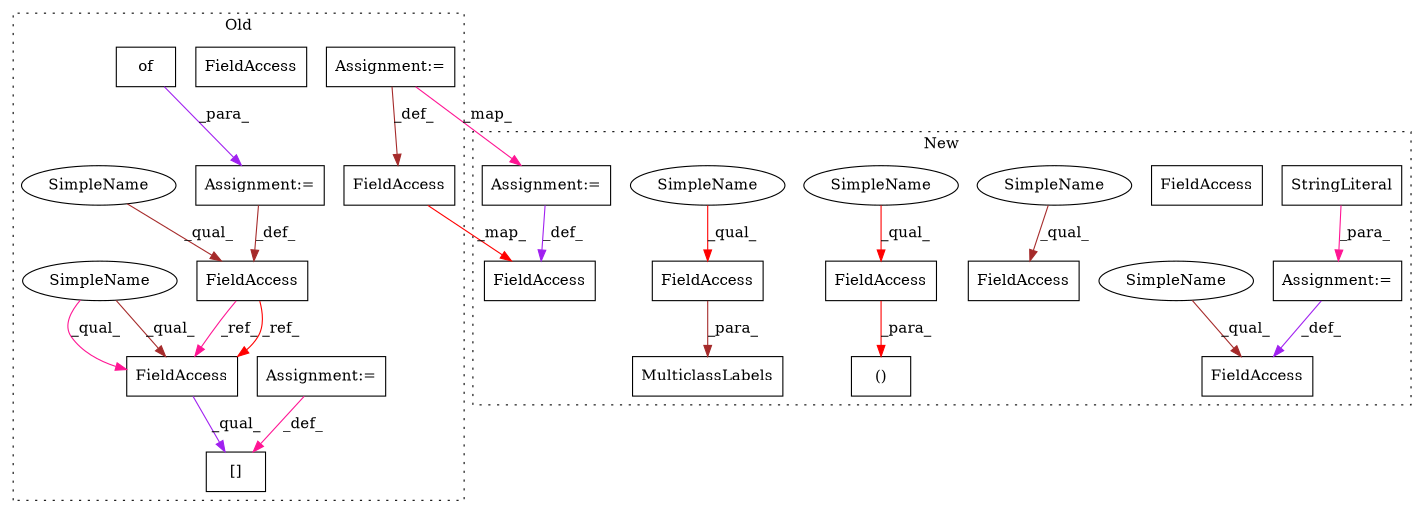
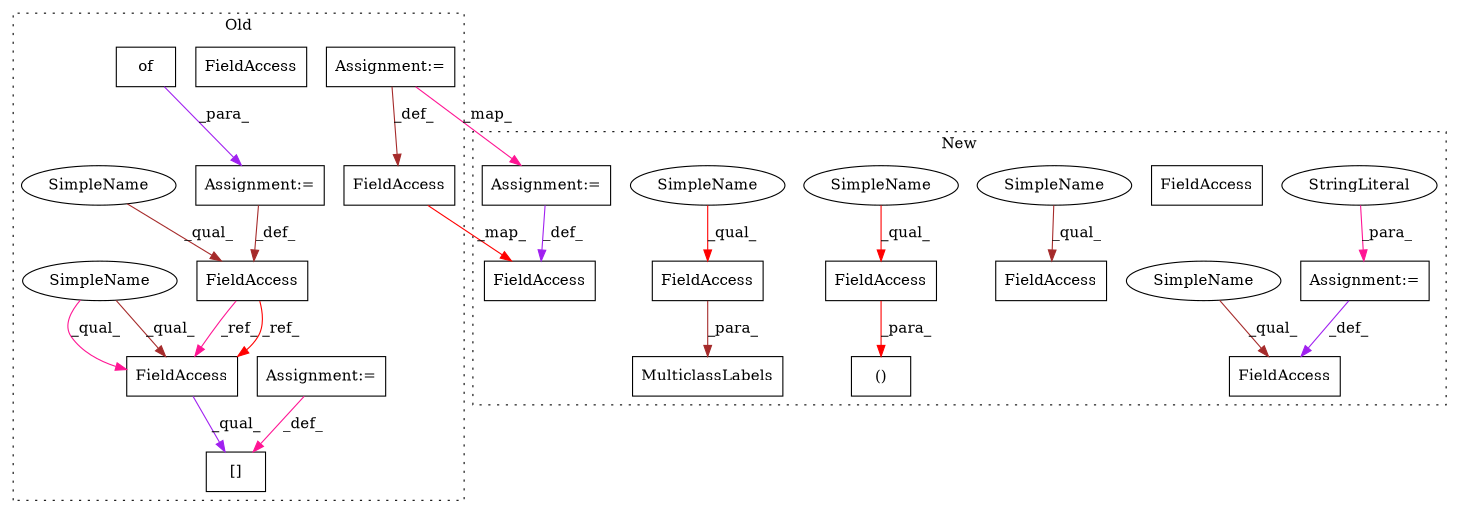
(1342, 185) -> (1359, 185)
